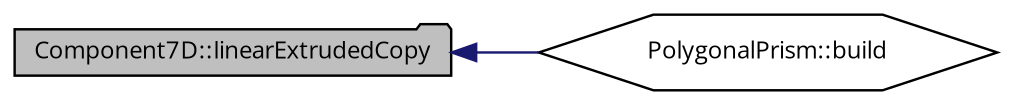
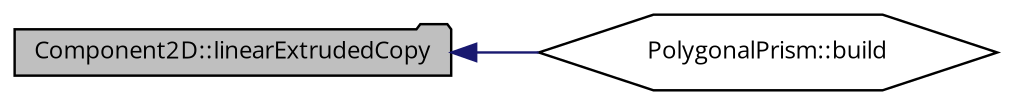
(233, 52) -> (233, 52)
